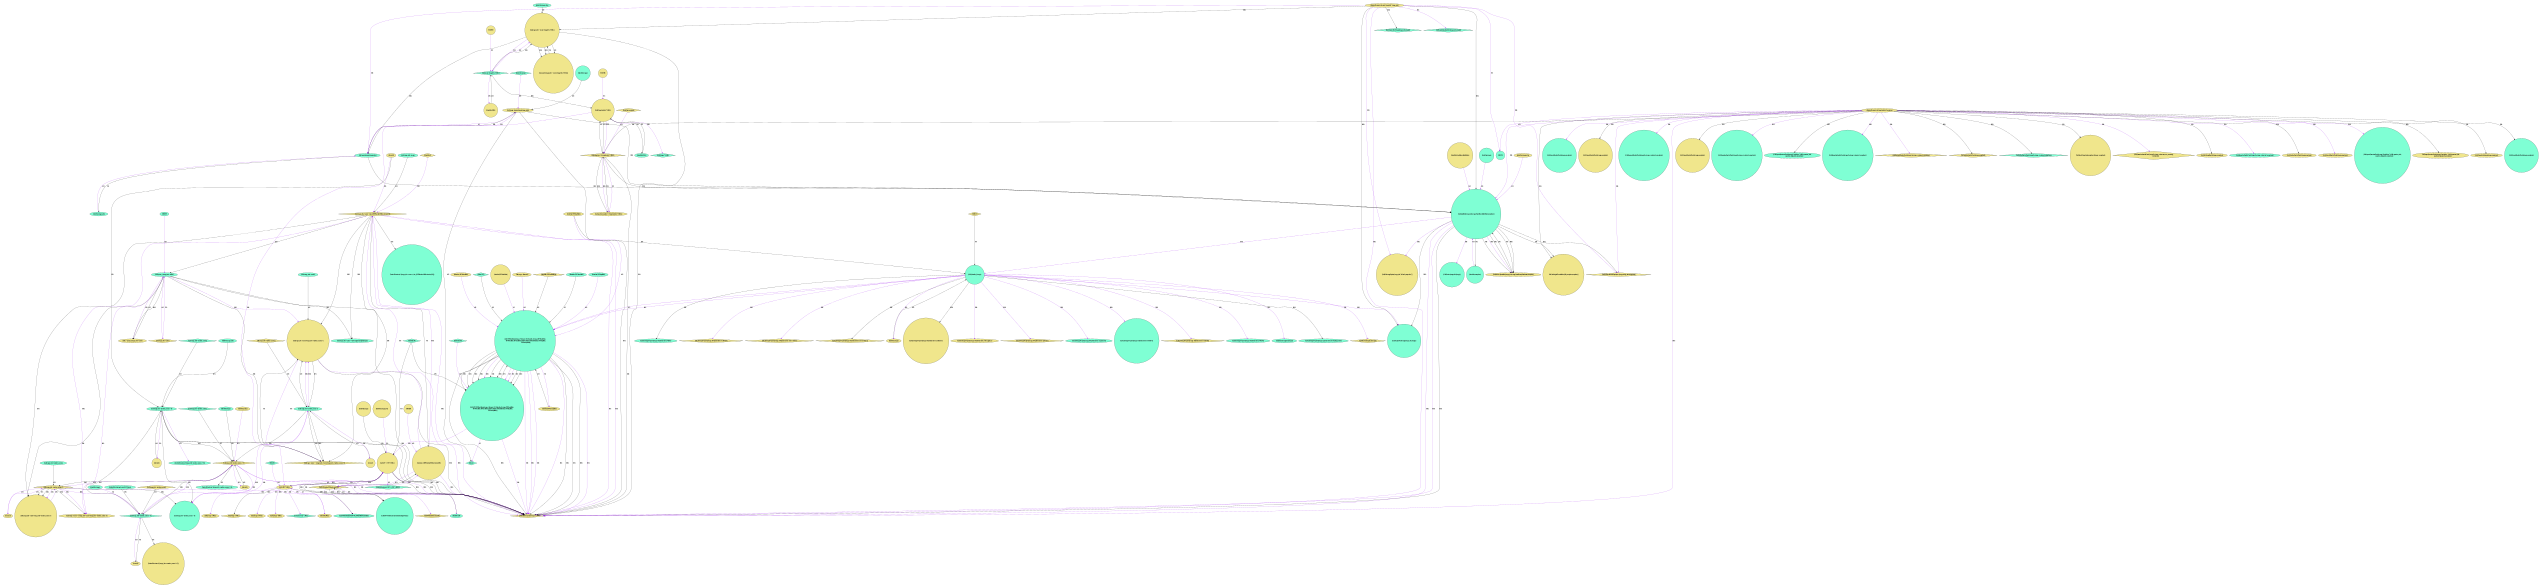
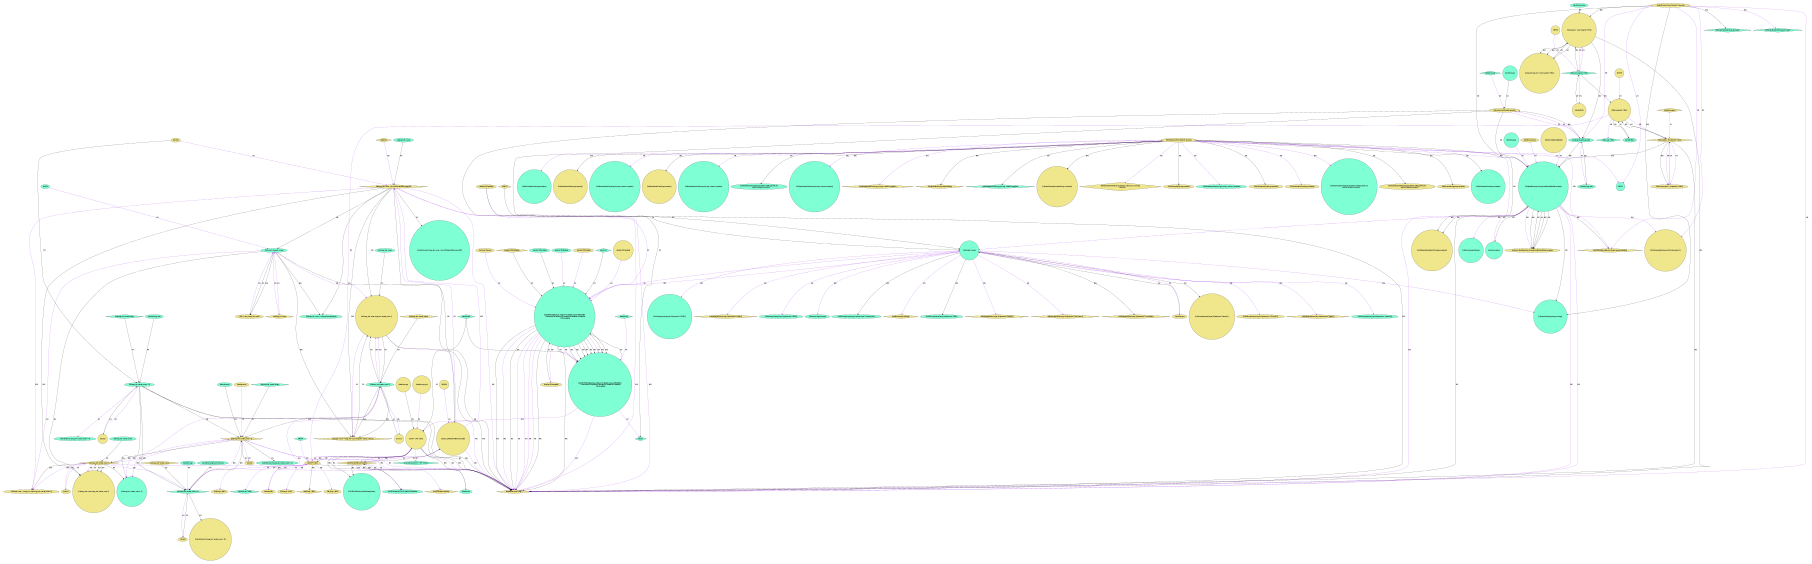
(1227, 122) -> none
